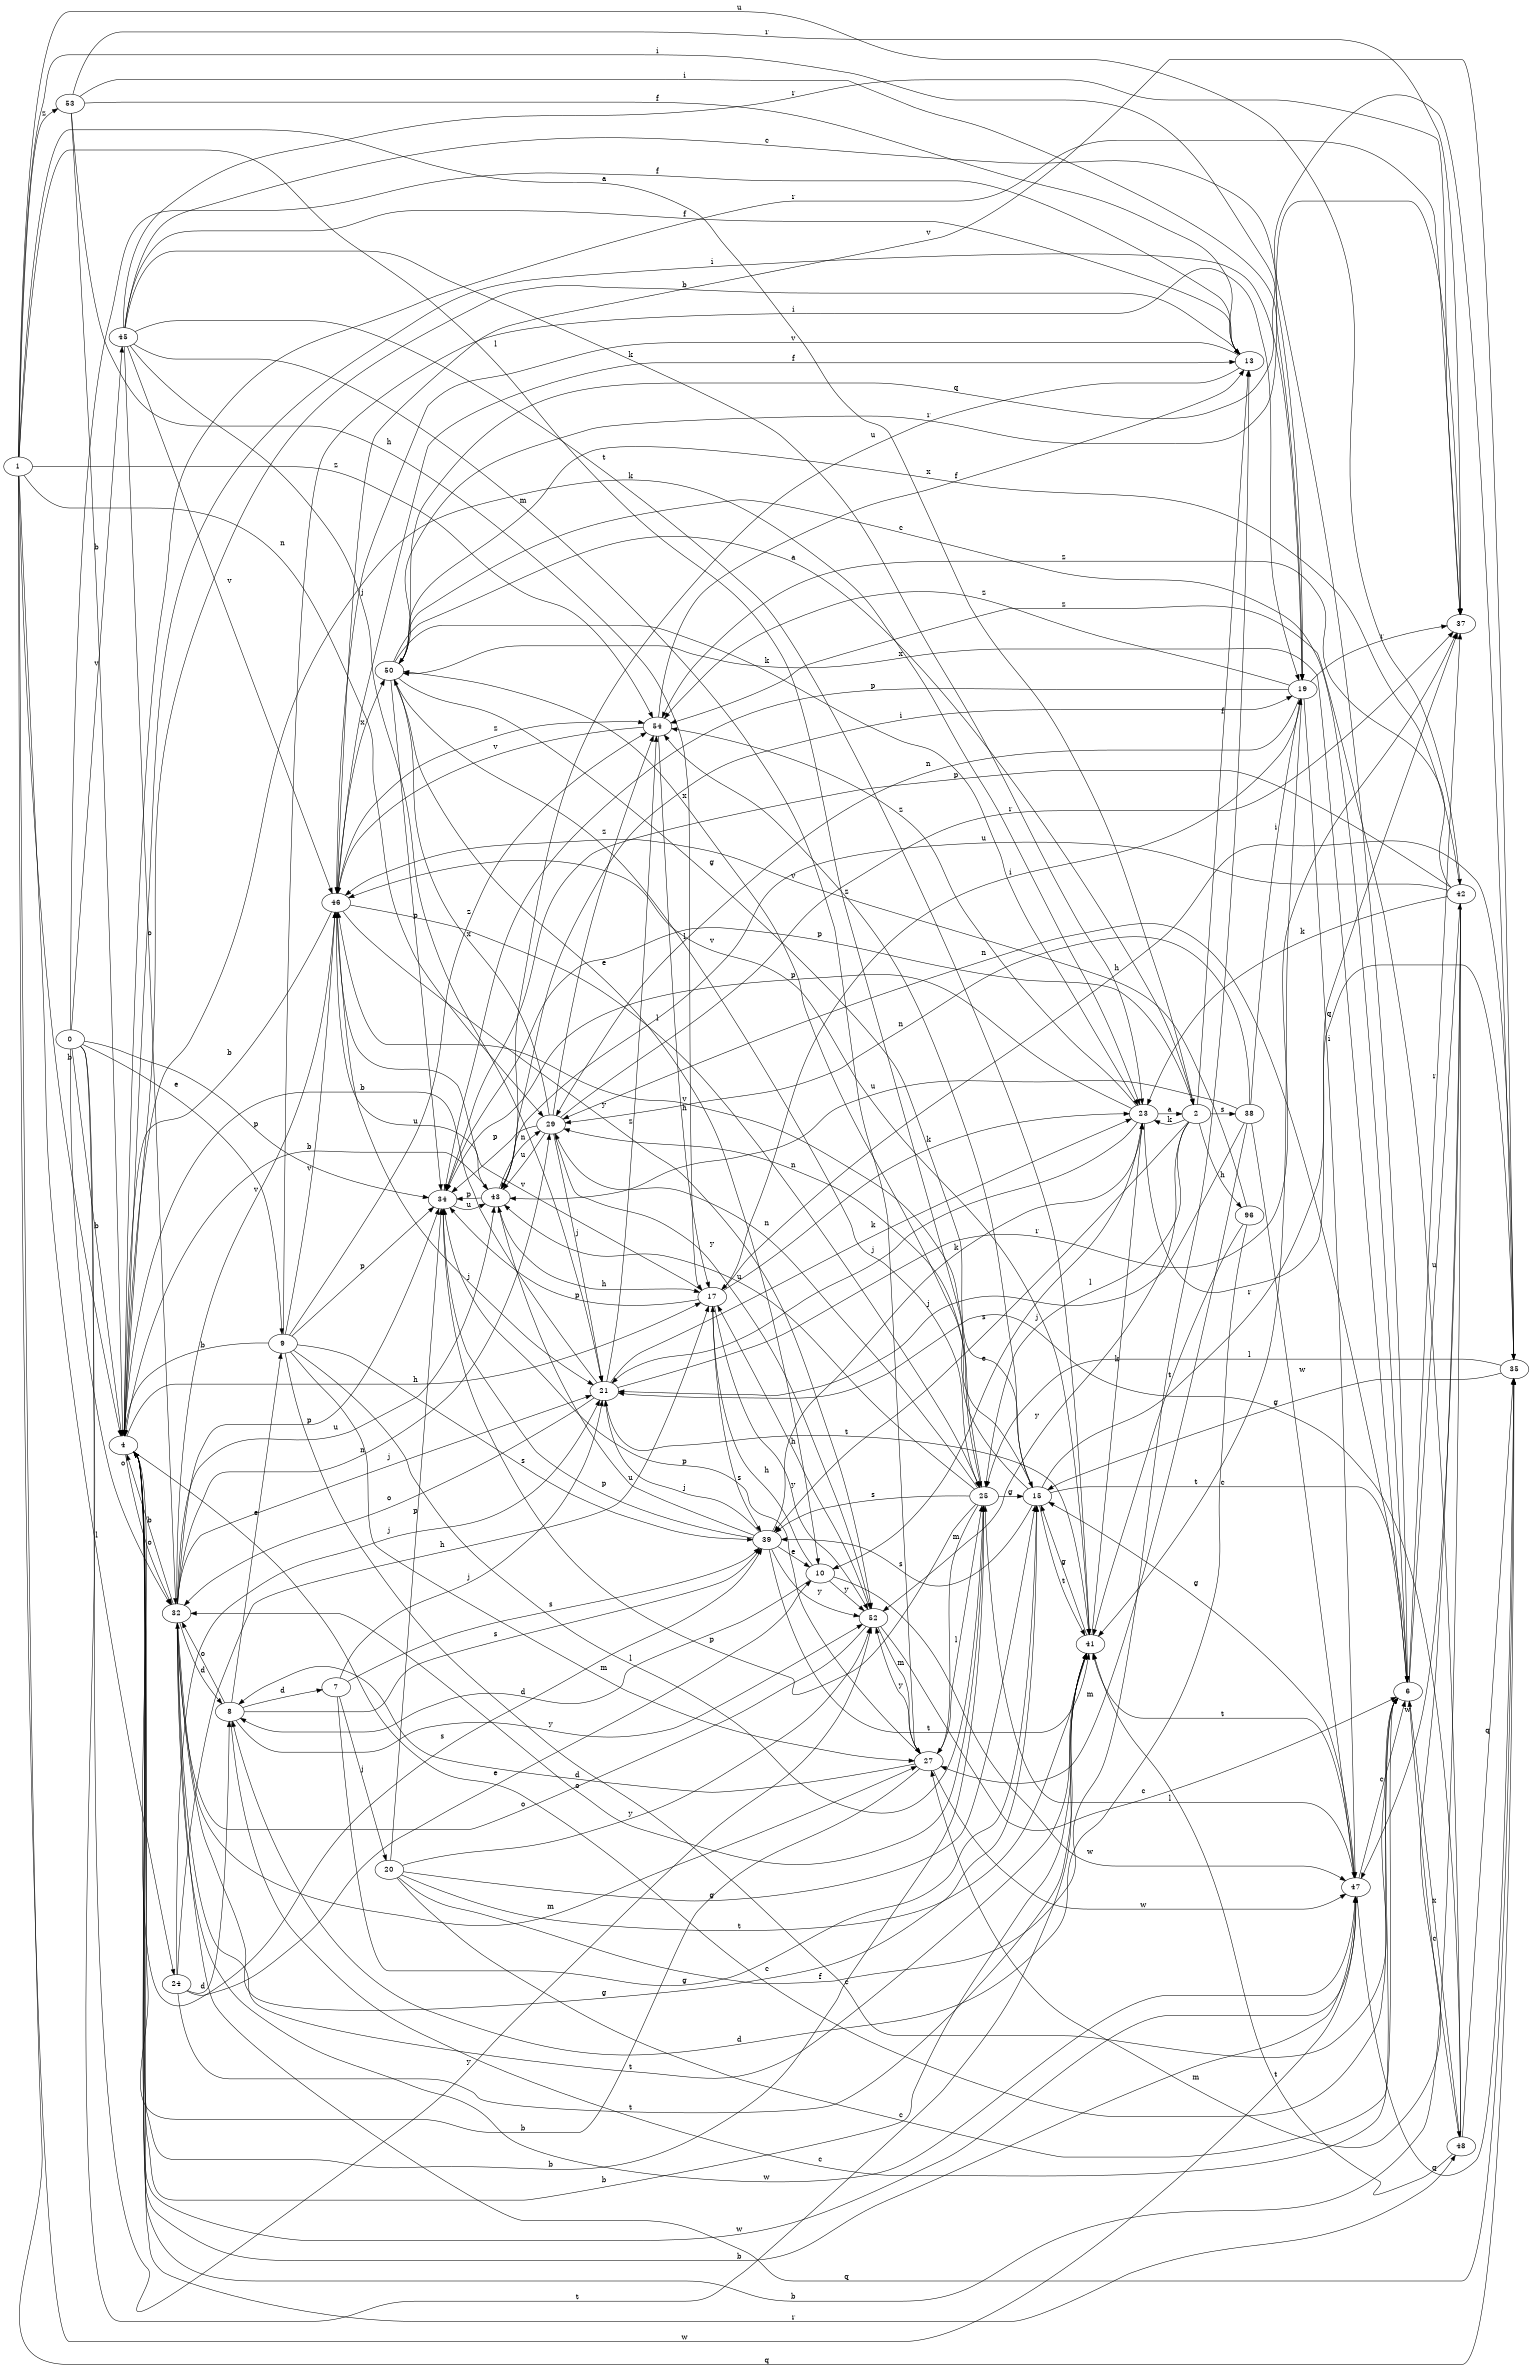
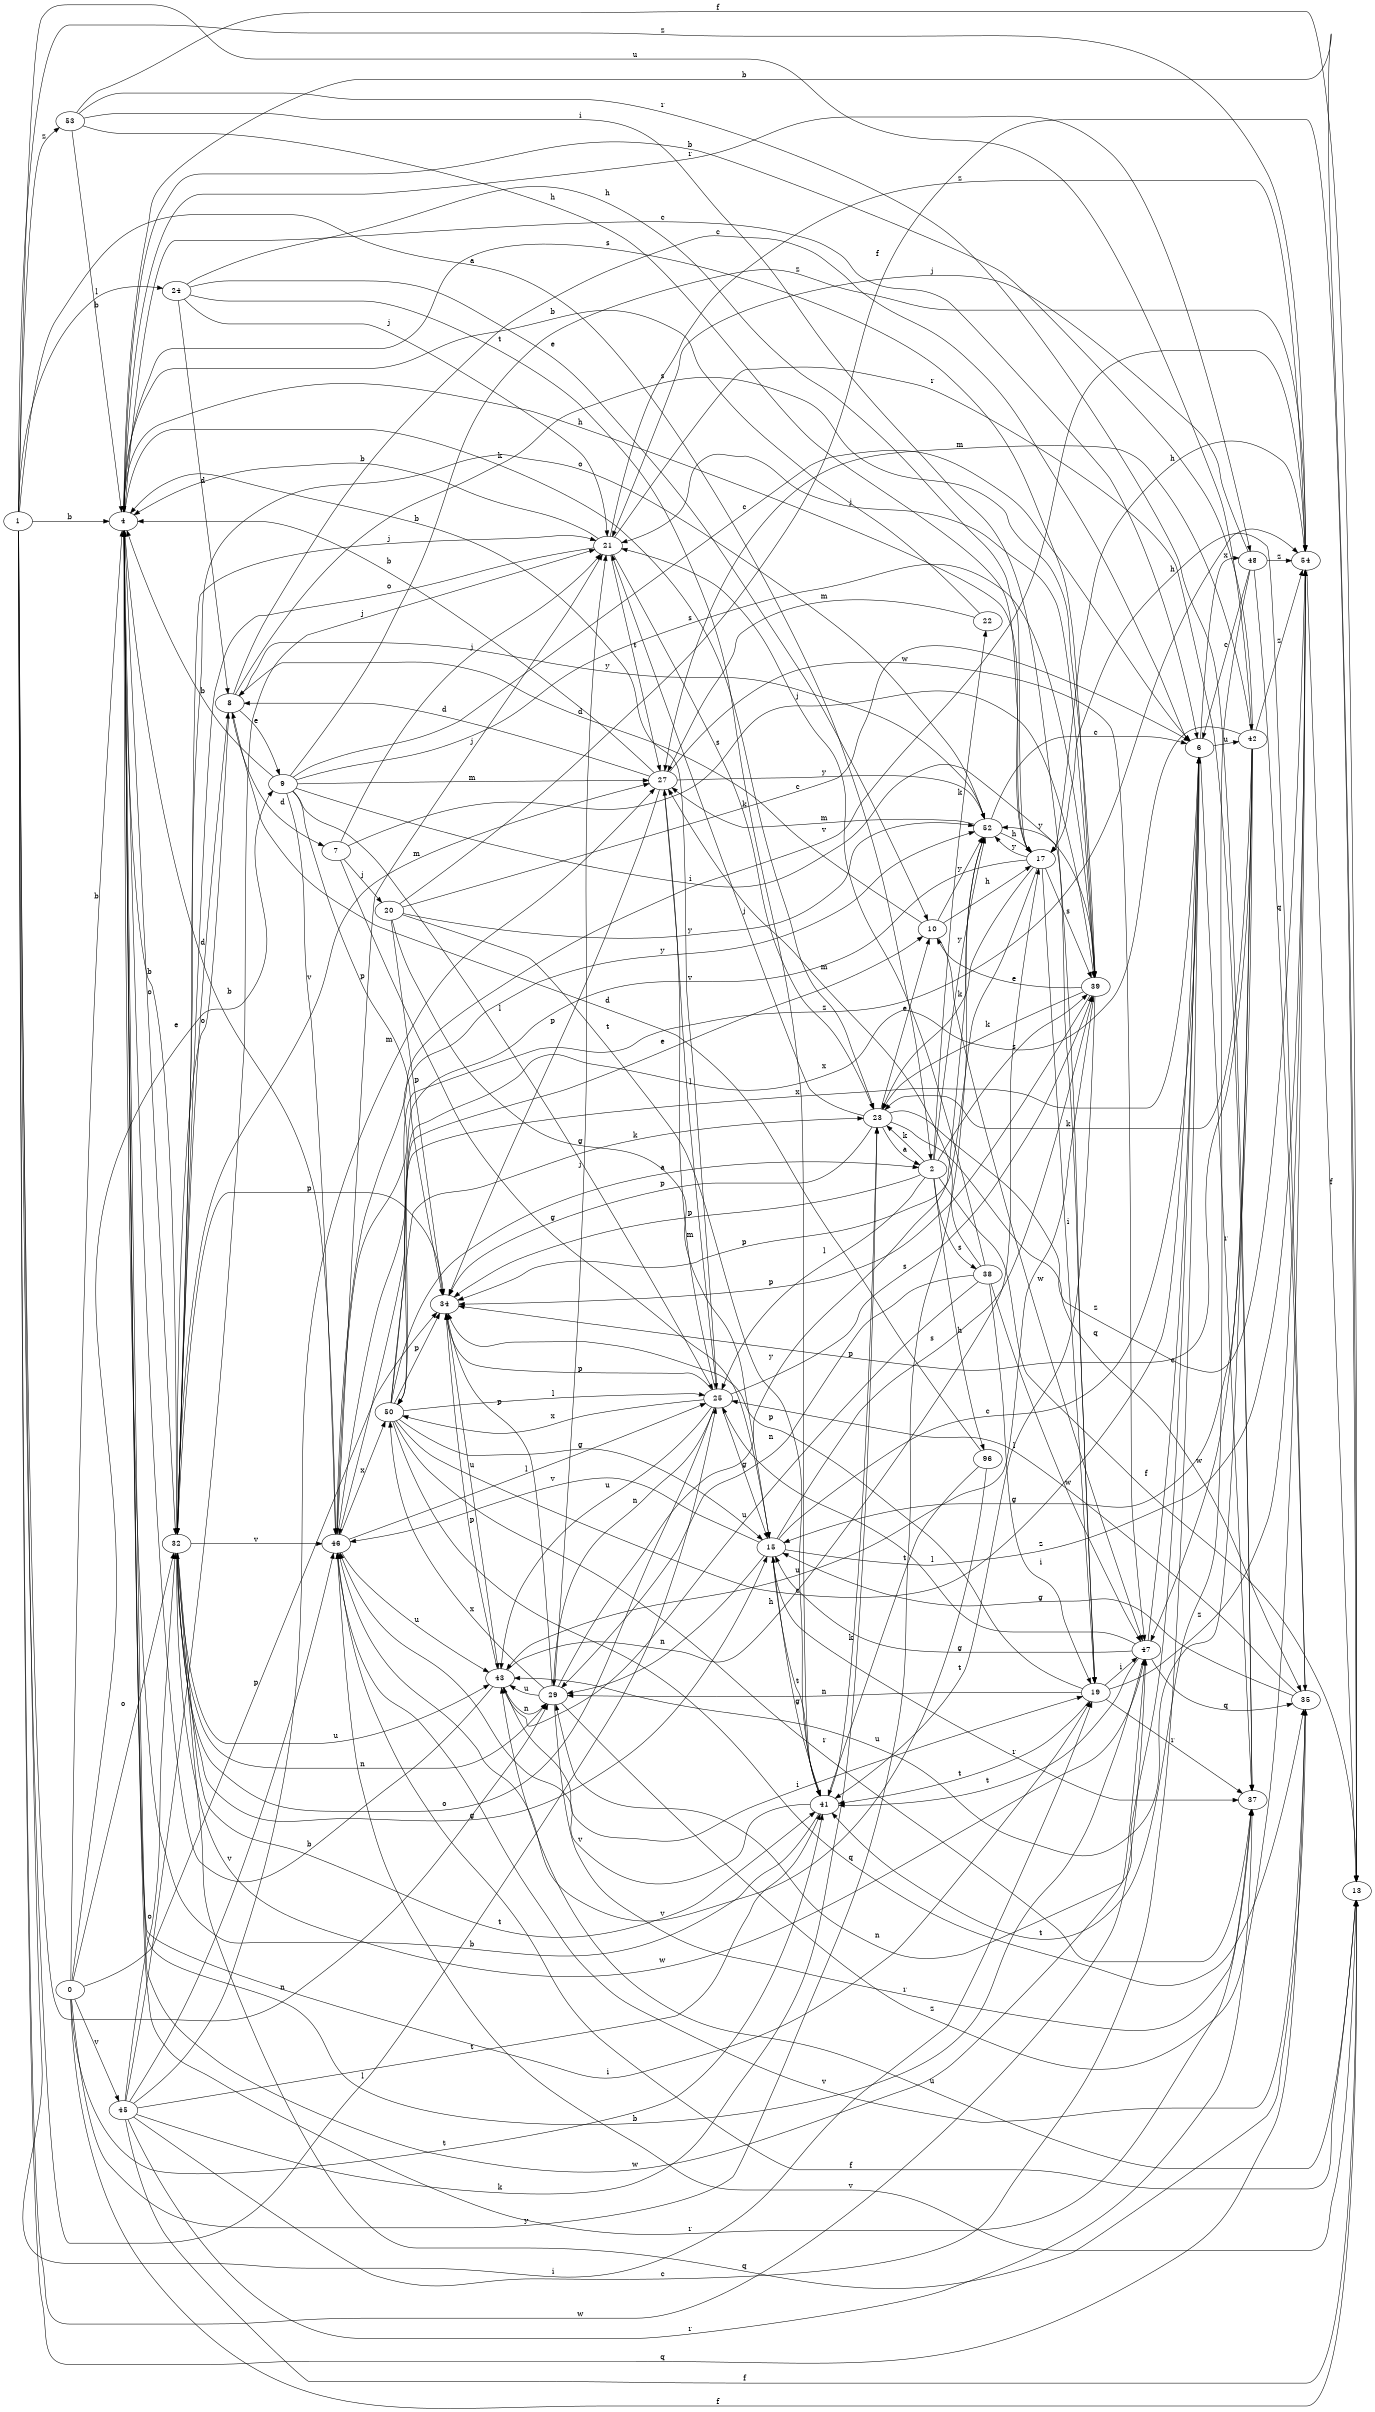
none -> (988, 621)
none -> (1225, 1378)
(893, 1439) -> (635, 660)
